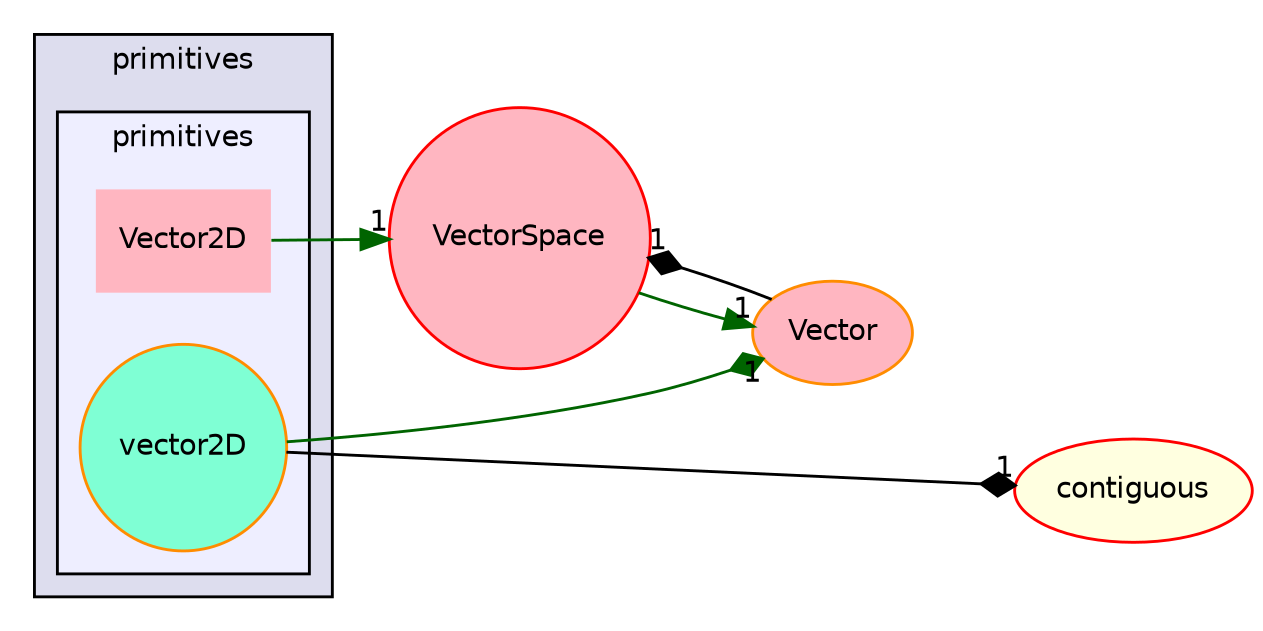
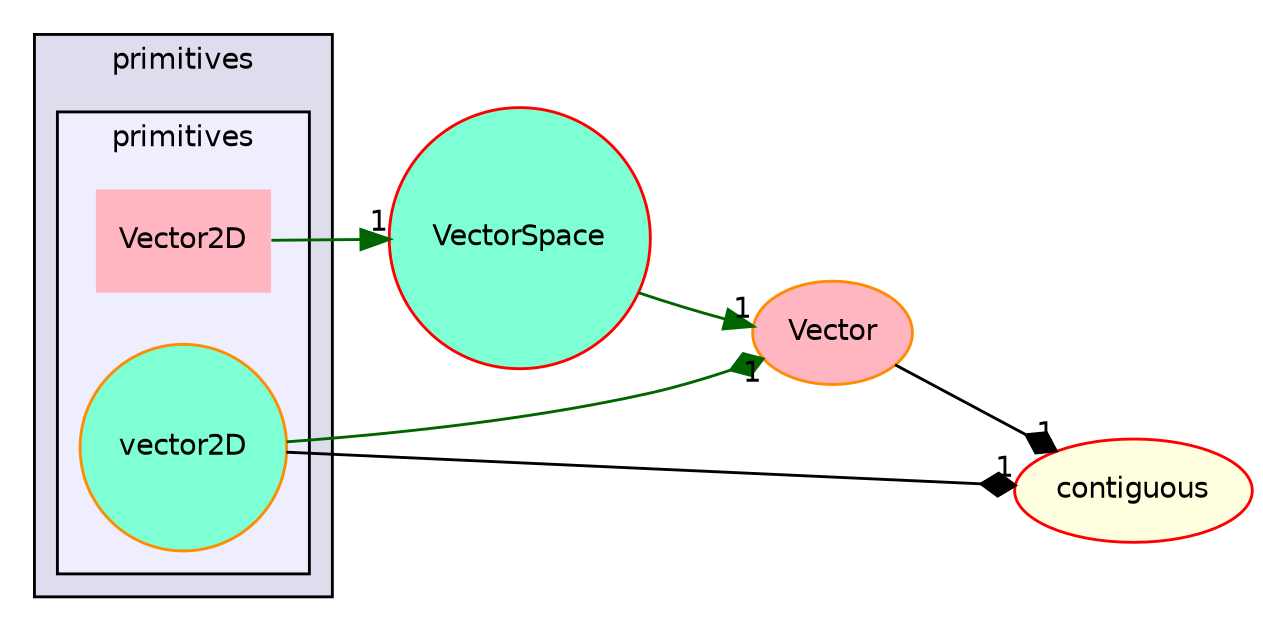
(520, 238) -> (520, 238)
(727, 283) -> (960, 400)
